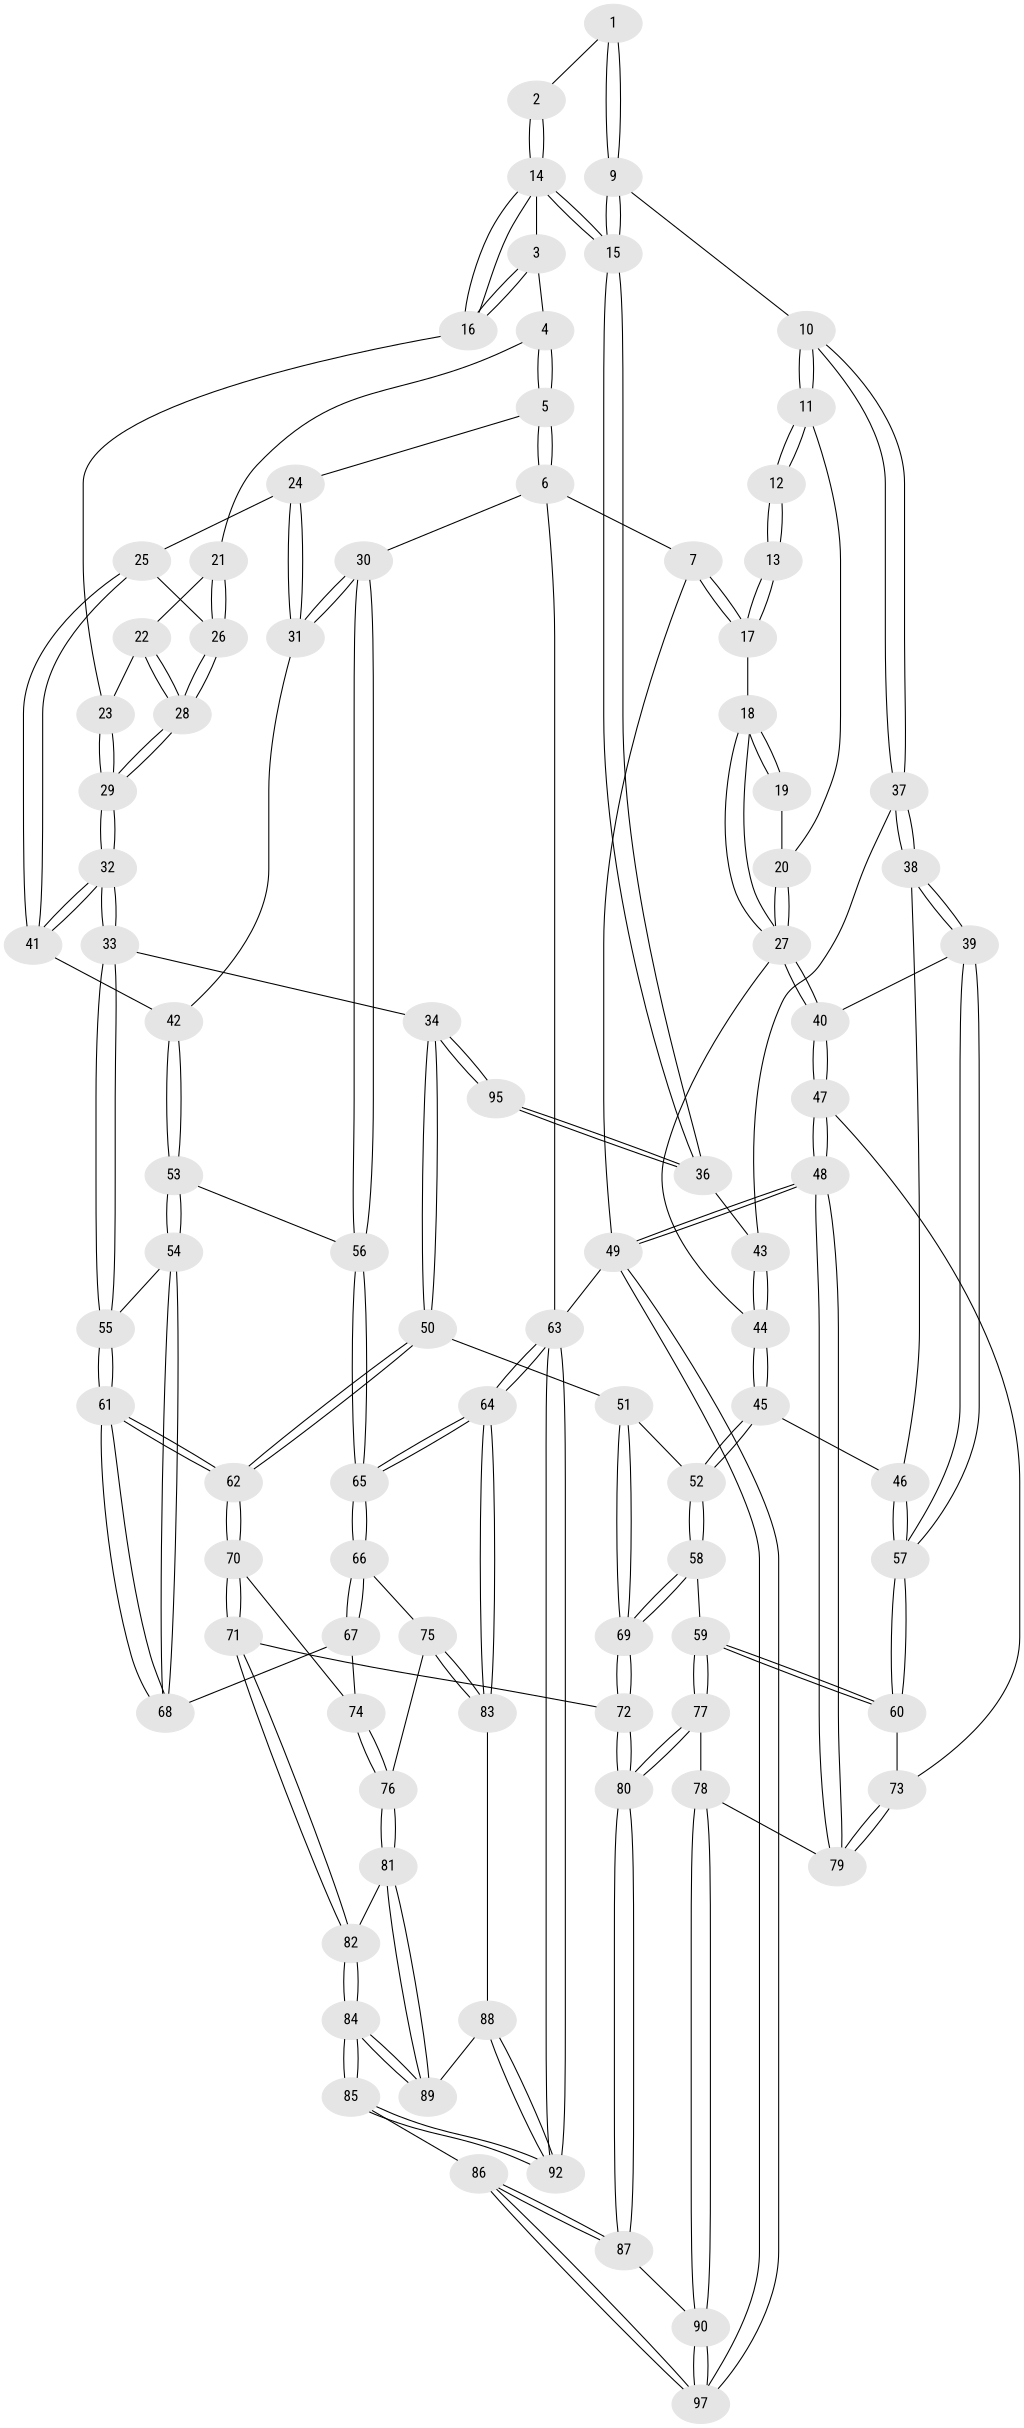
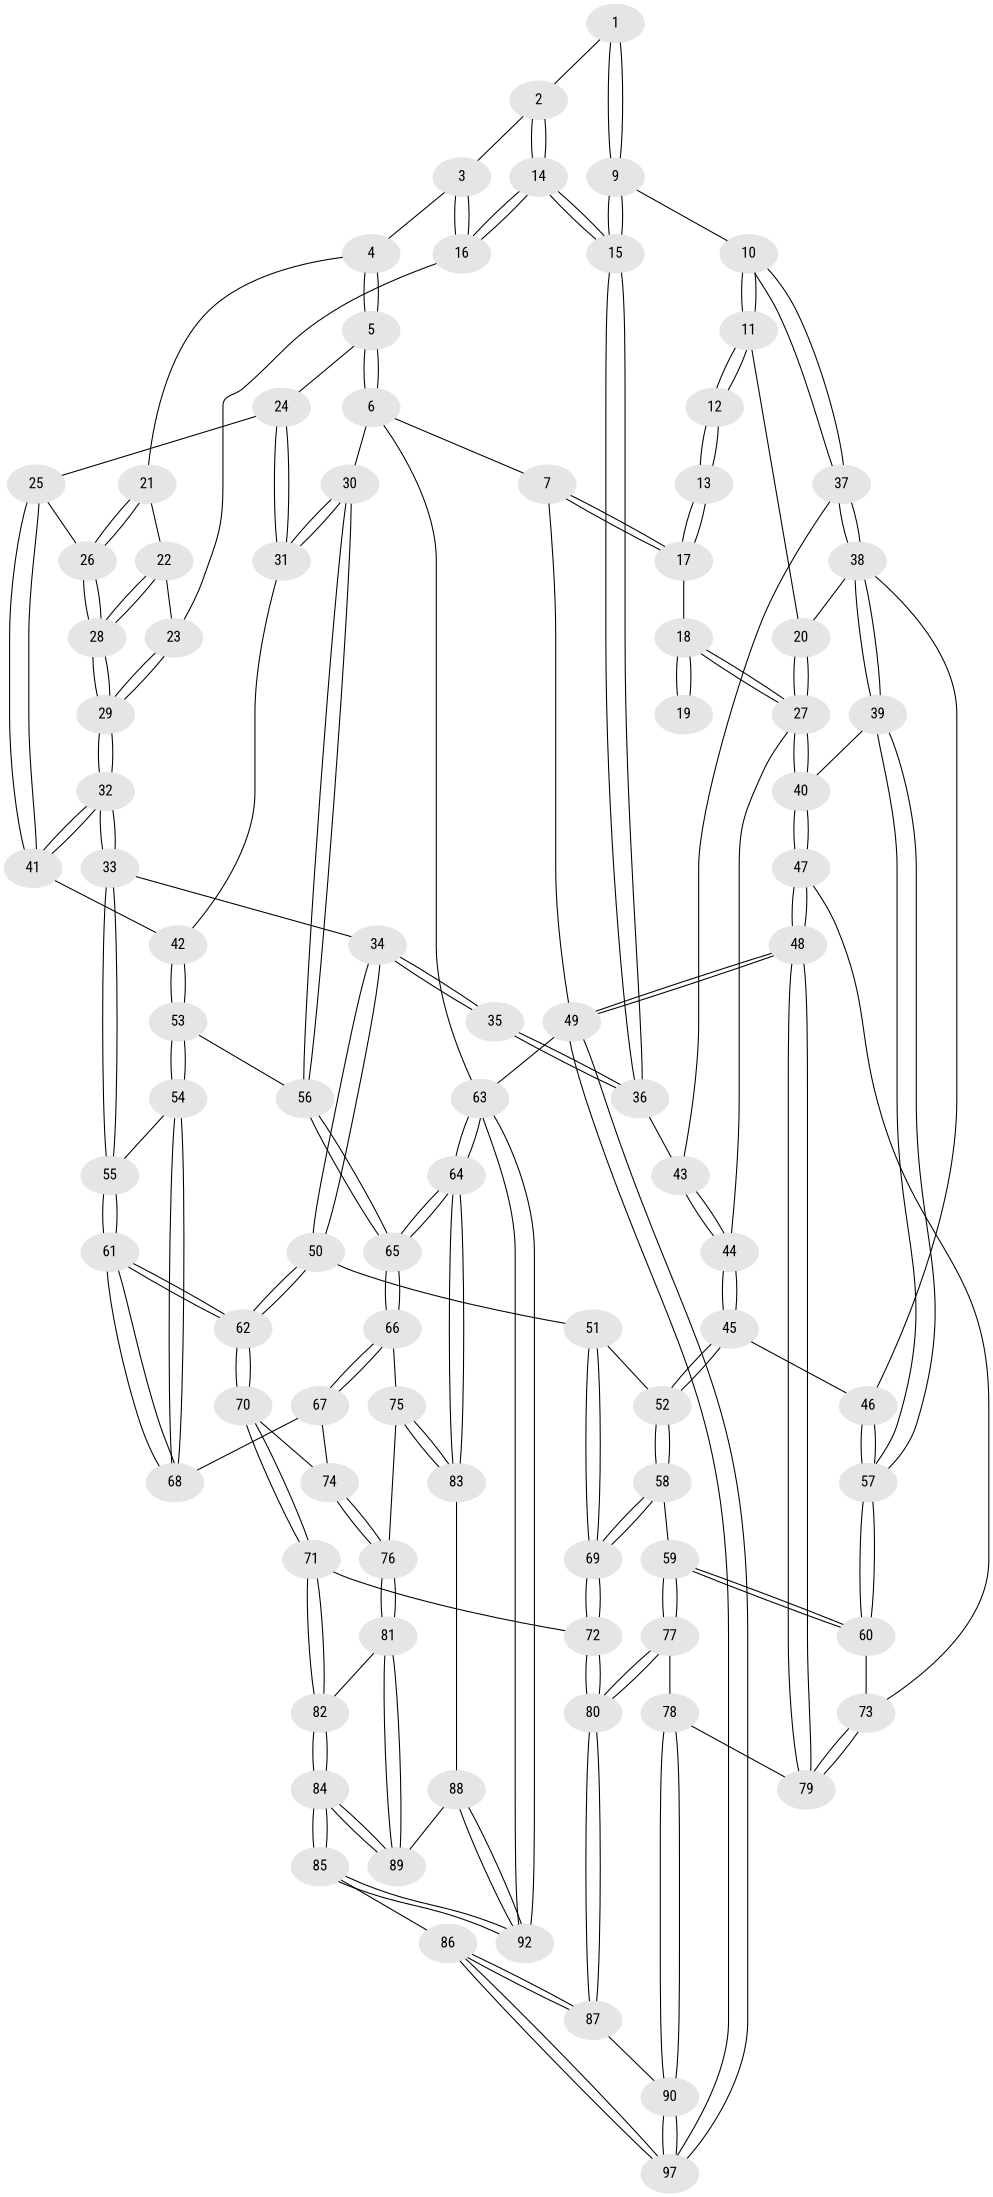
(537, 216) -> (500, 139)
(782, 830) -> (829, 599)
(496, 1099) -> (495, 1022)
